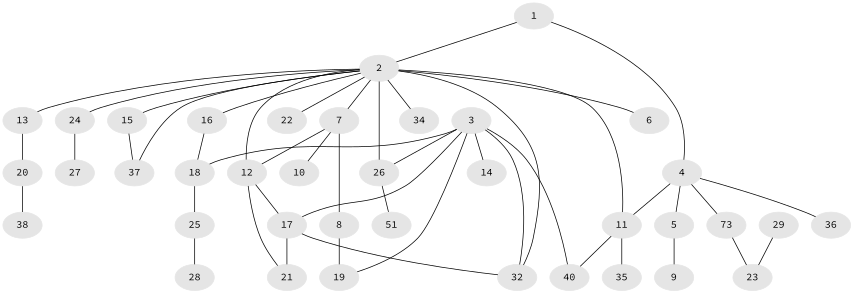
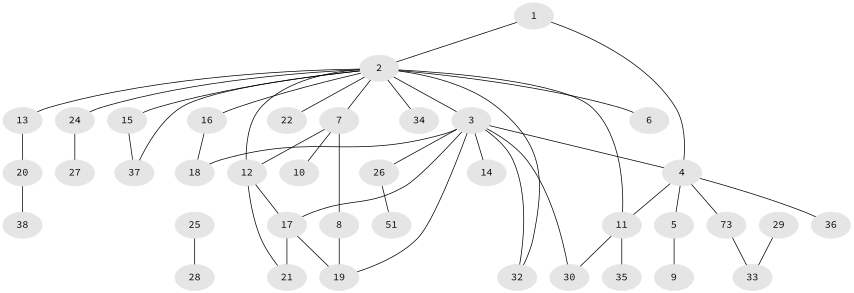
(379, 121) -> (425, 94)
none -> (577, 147)
(195, 199) -> none
(399, 260) -> (313, 251)
(569, 277) -> (569, 277)
(753, 277) -> (753, 277)
